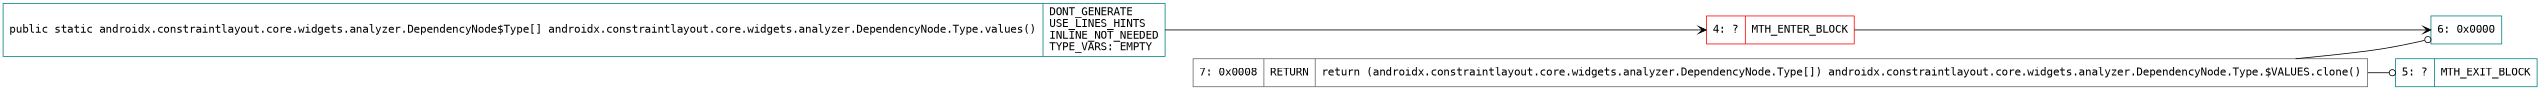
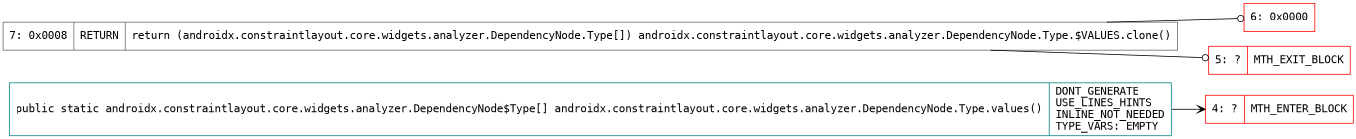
(2139, 30) -> none
(2466, 30) -> (1279, 18)
(2466, 73) -> (1279, 60)
